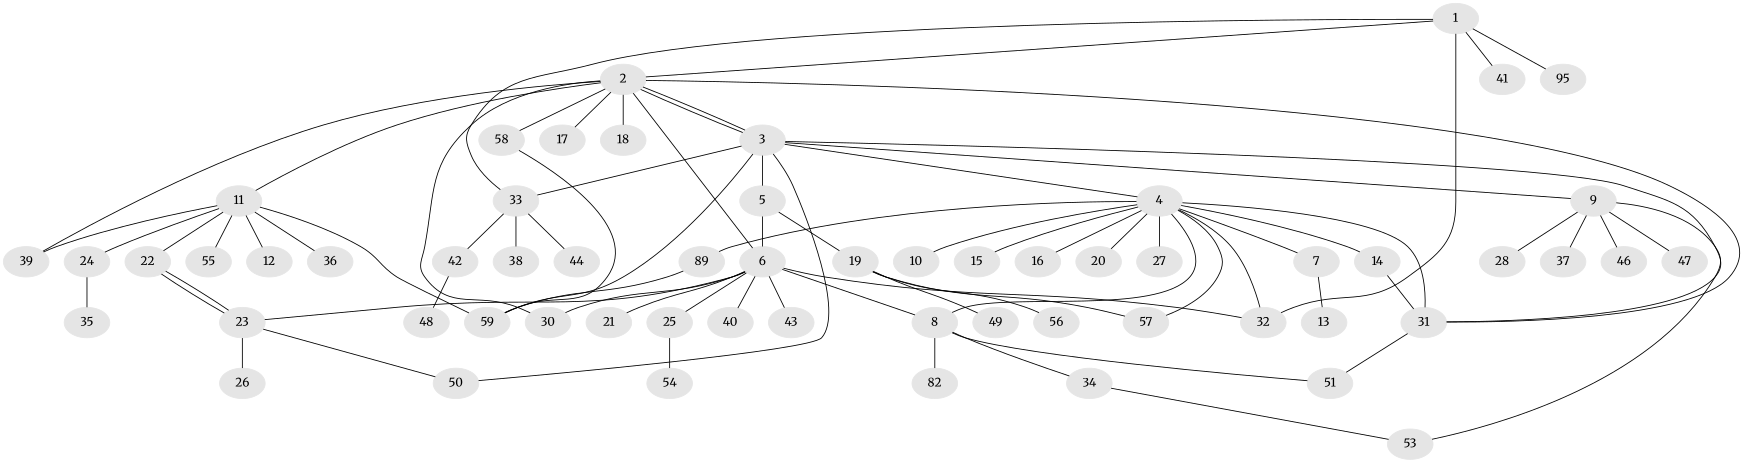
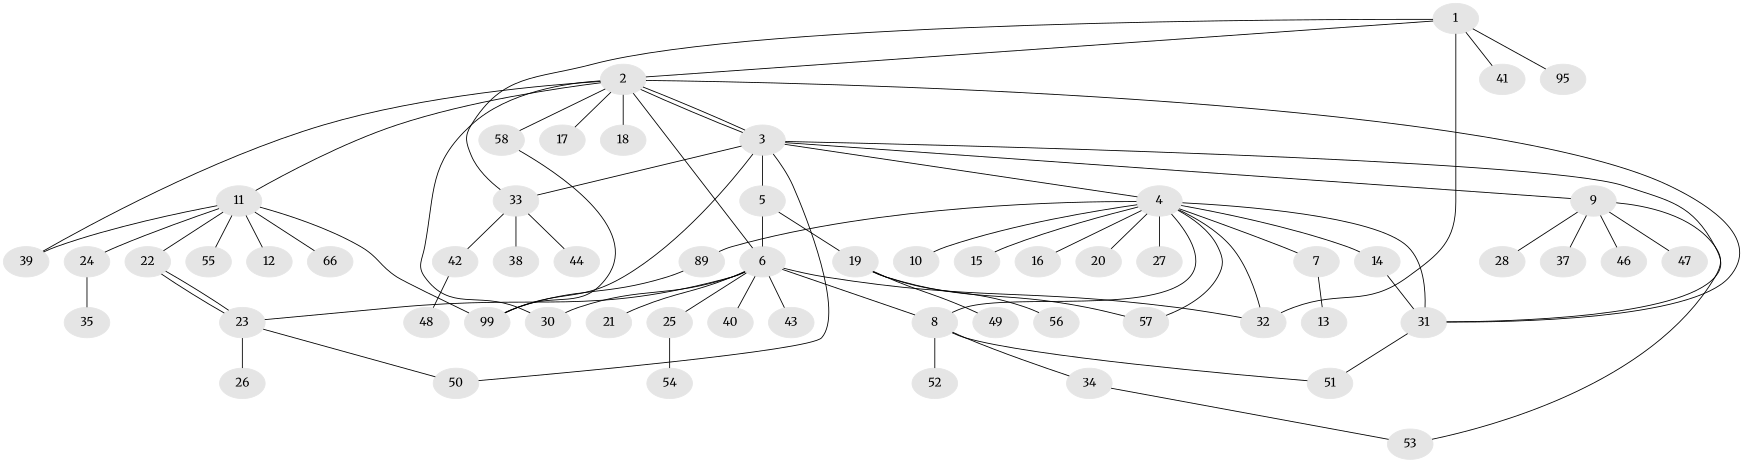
(330, 262) -> (330, 262)
(487, 323) -> (487, 323)
(935, 383) -> (935, 383)
